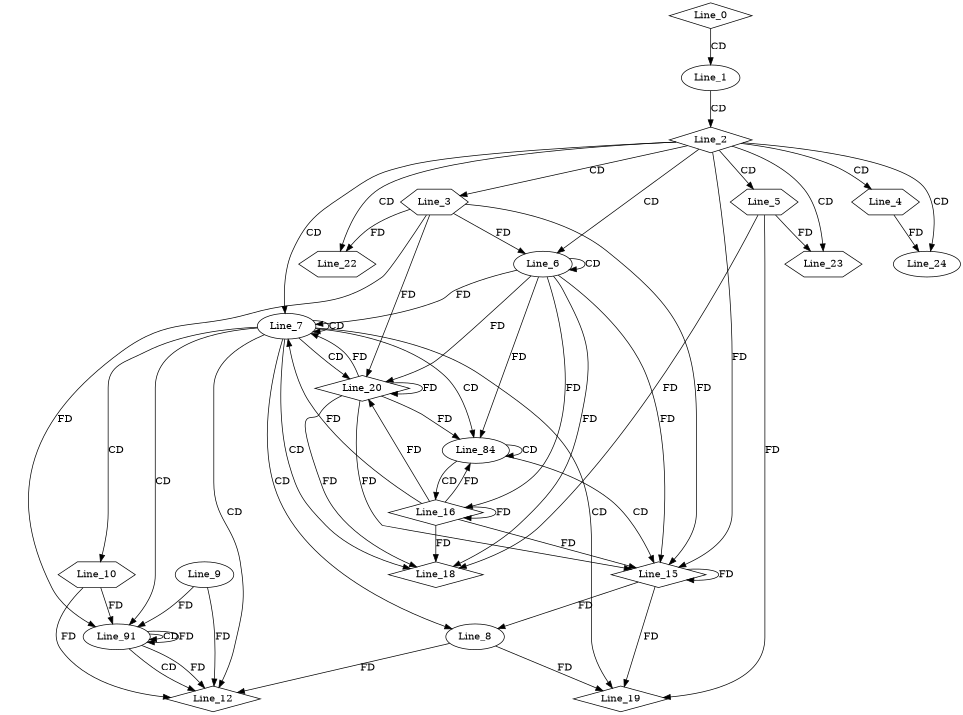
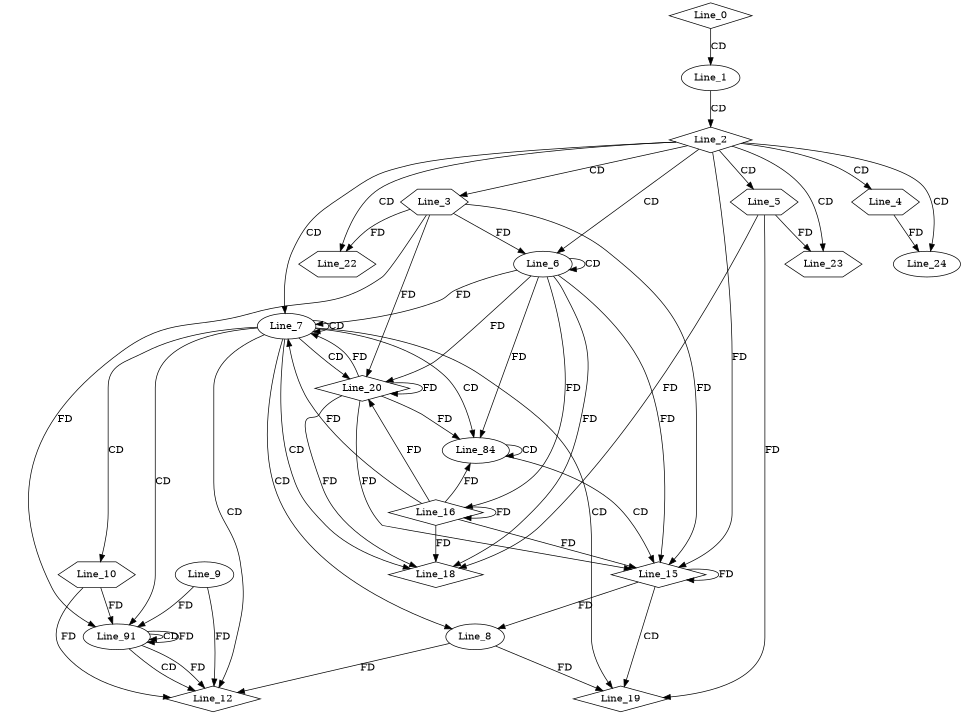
(443, 474) -> none
(651, 637) -> (651, 637)
